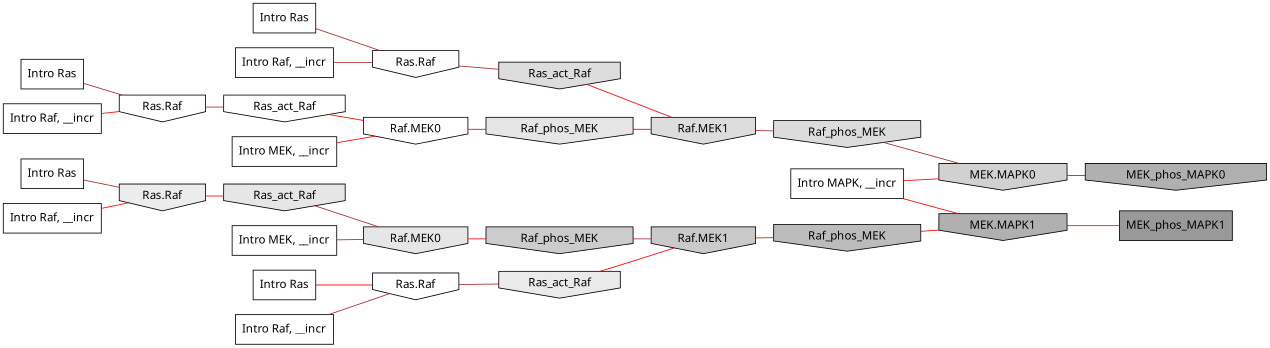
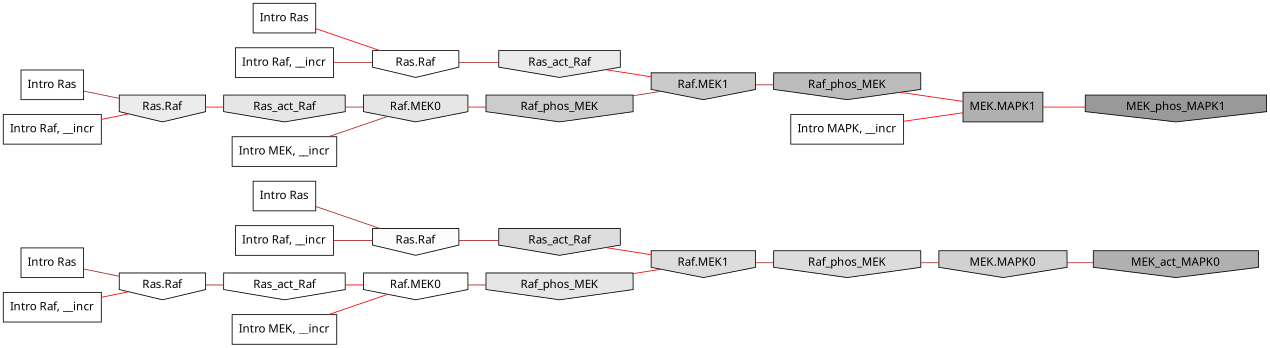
(1176, 175) -> (1176, 263)
(921, 180) -> none
(1003, 226) -> (1003, 107)
(1176, 226) -> (1176, 107)
